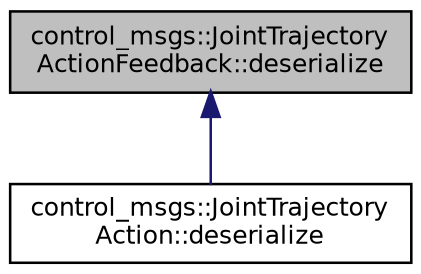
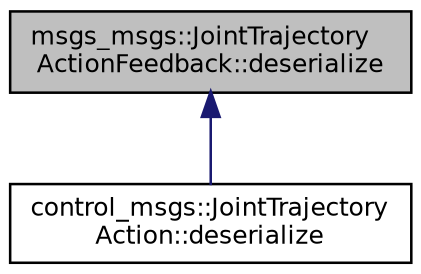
(211, 52) -> (211, 52)
